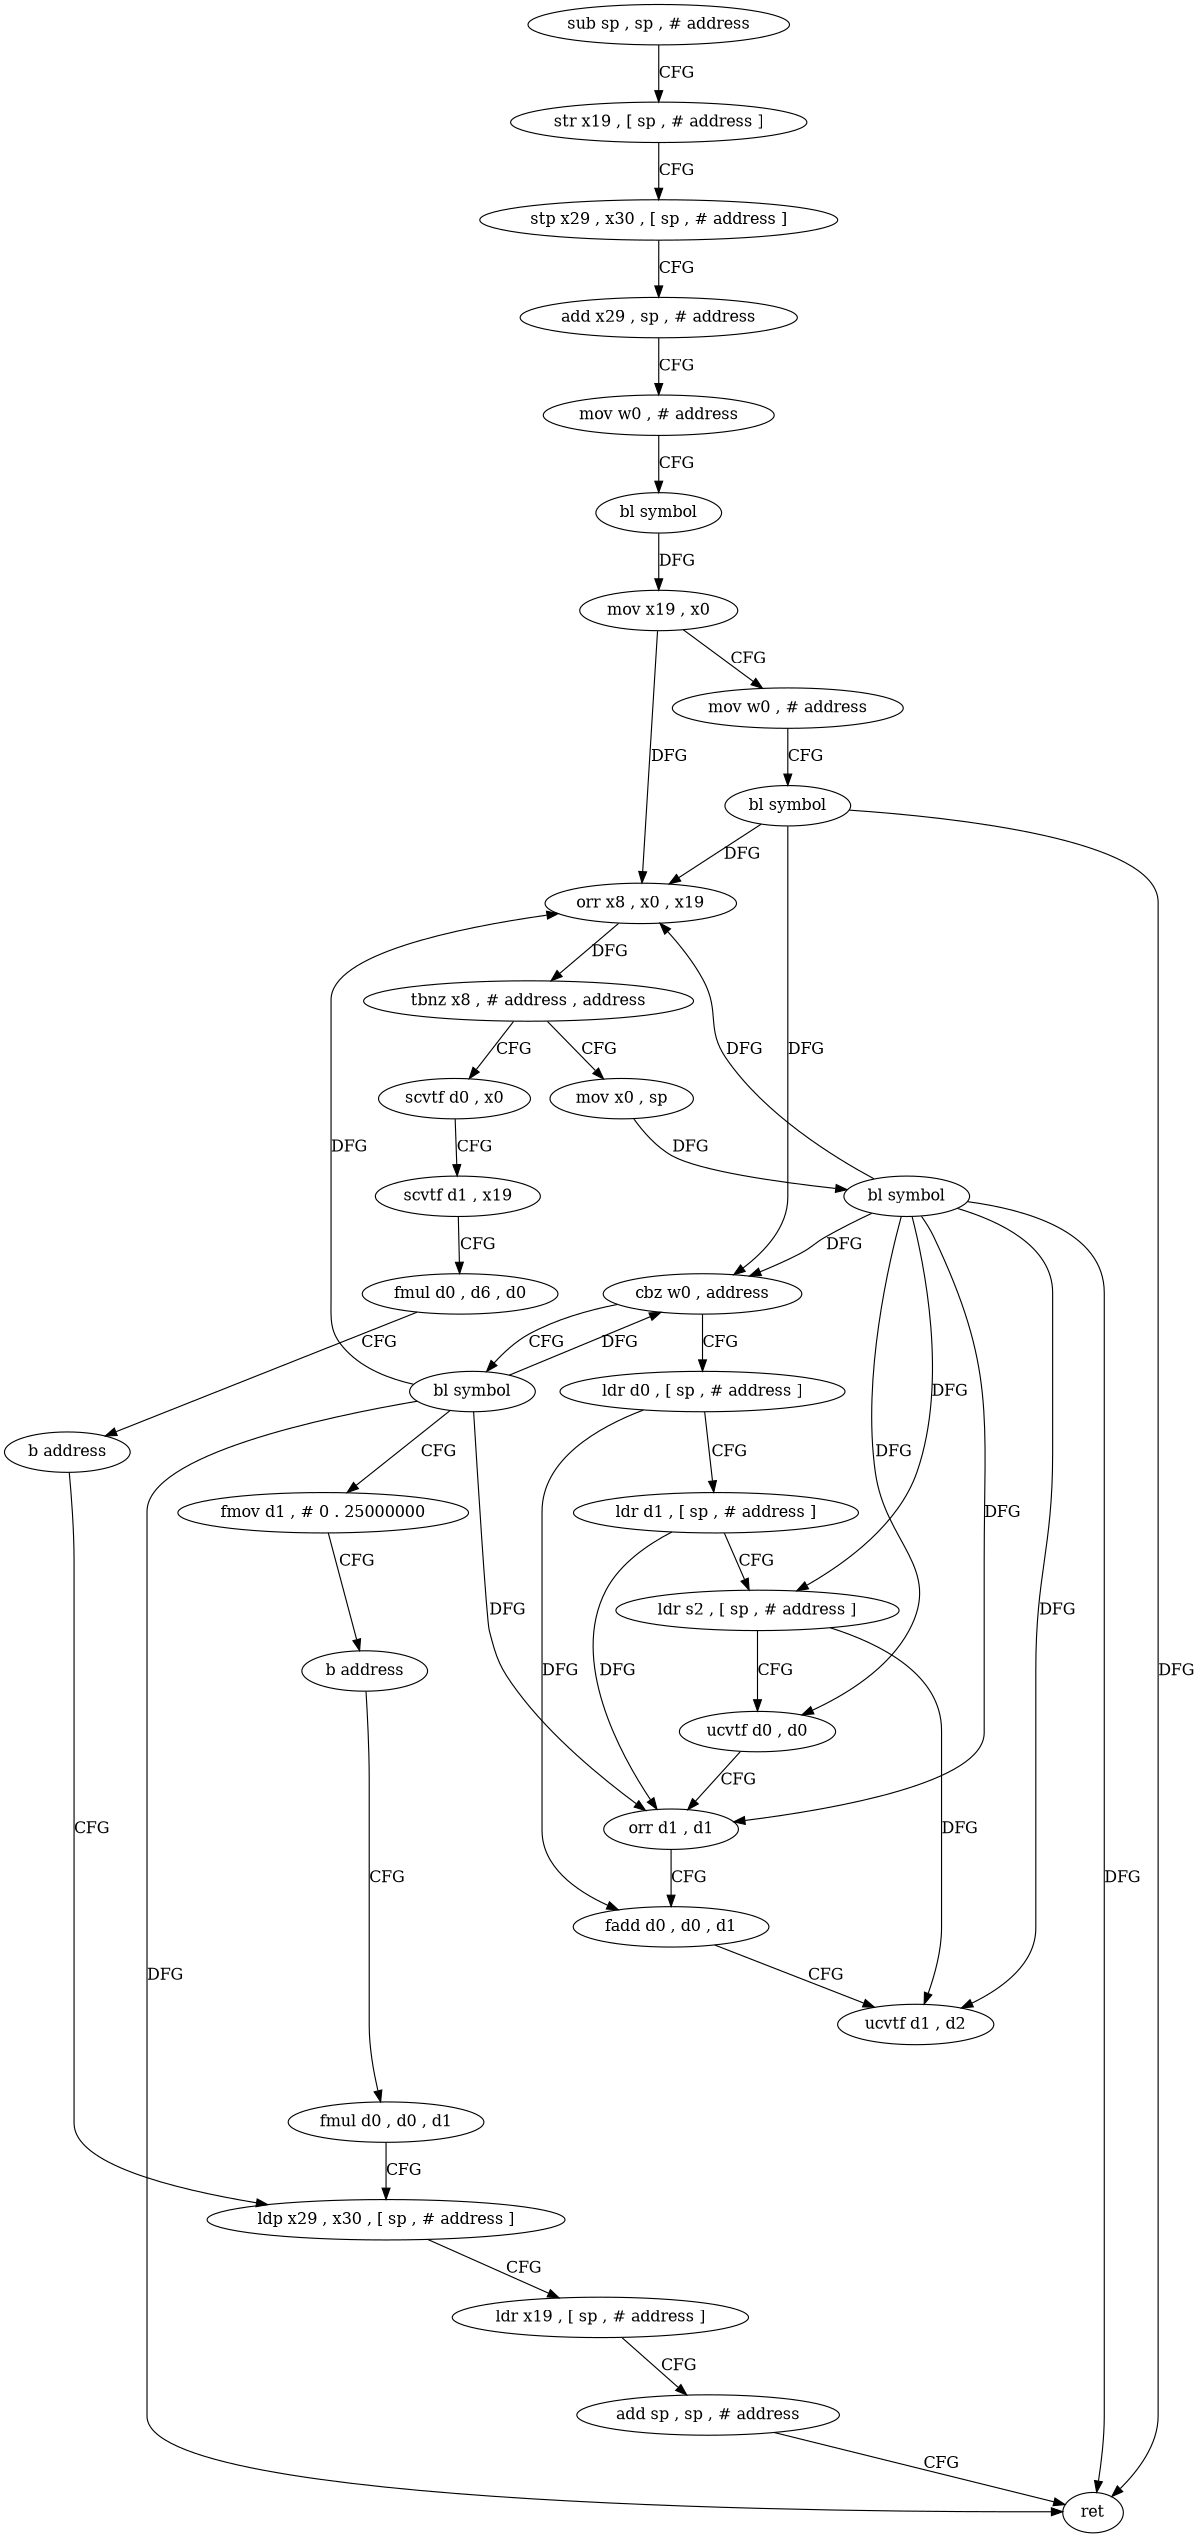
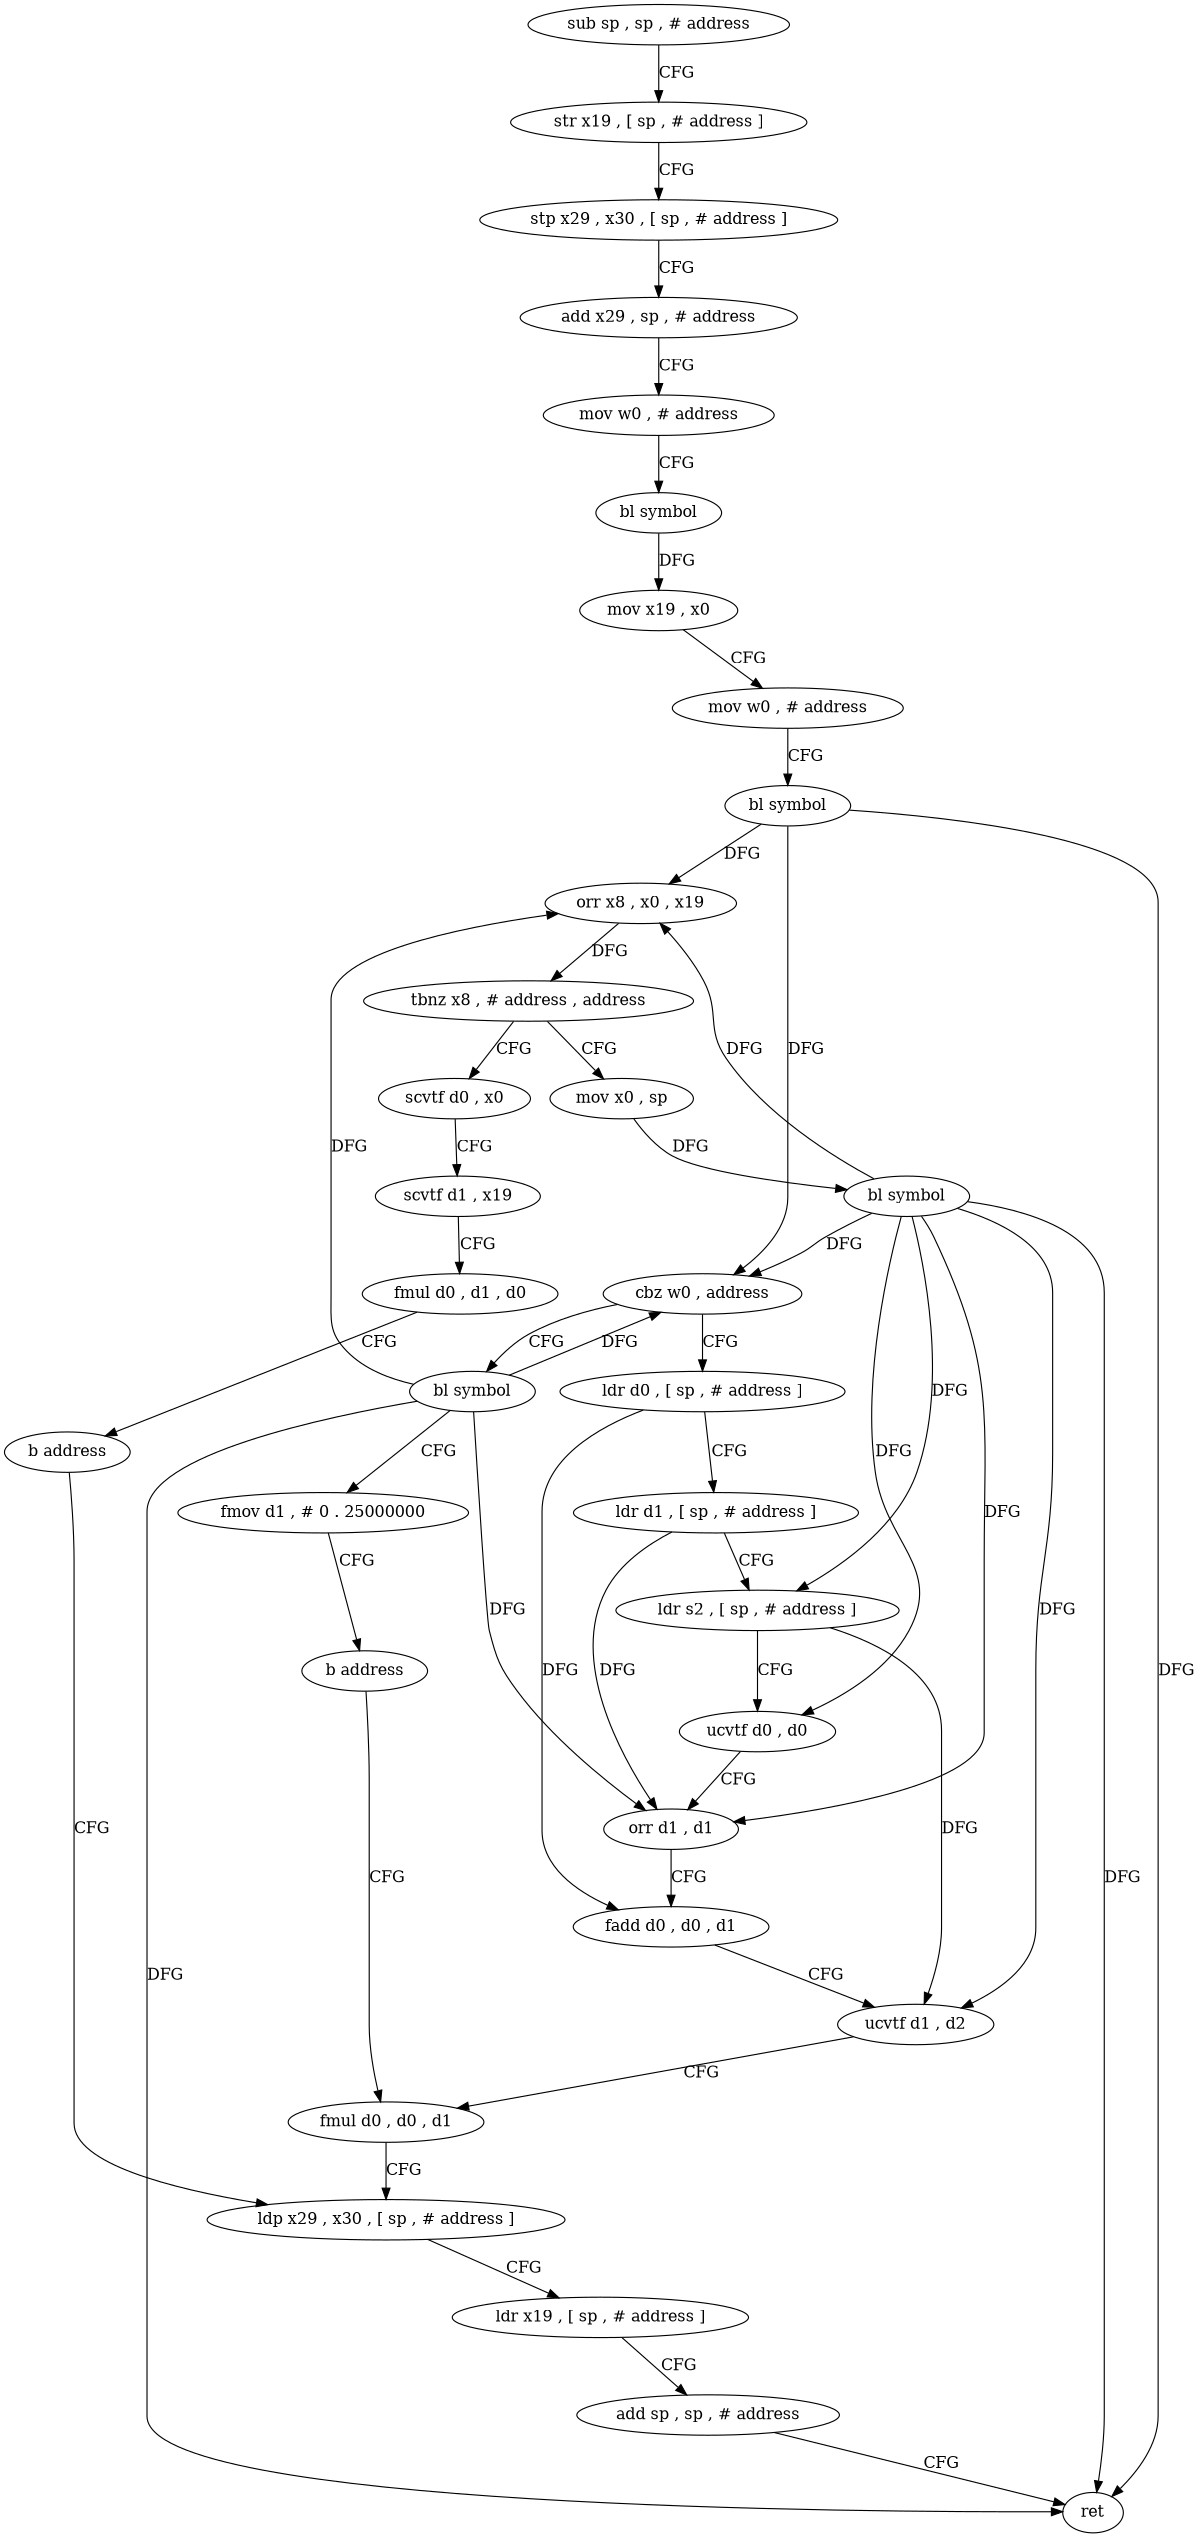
(650, 751) -> none
(460, 1294) -> (460, 1294)
none -> (661, 2071)
